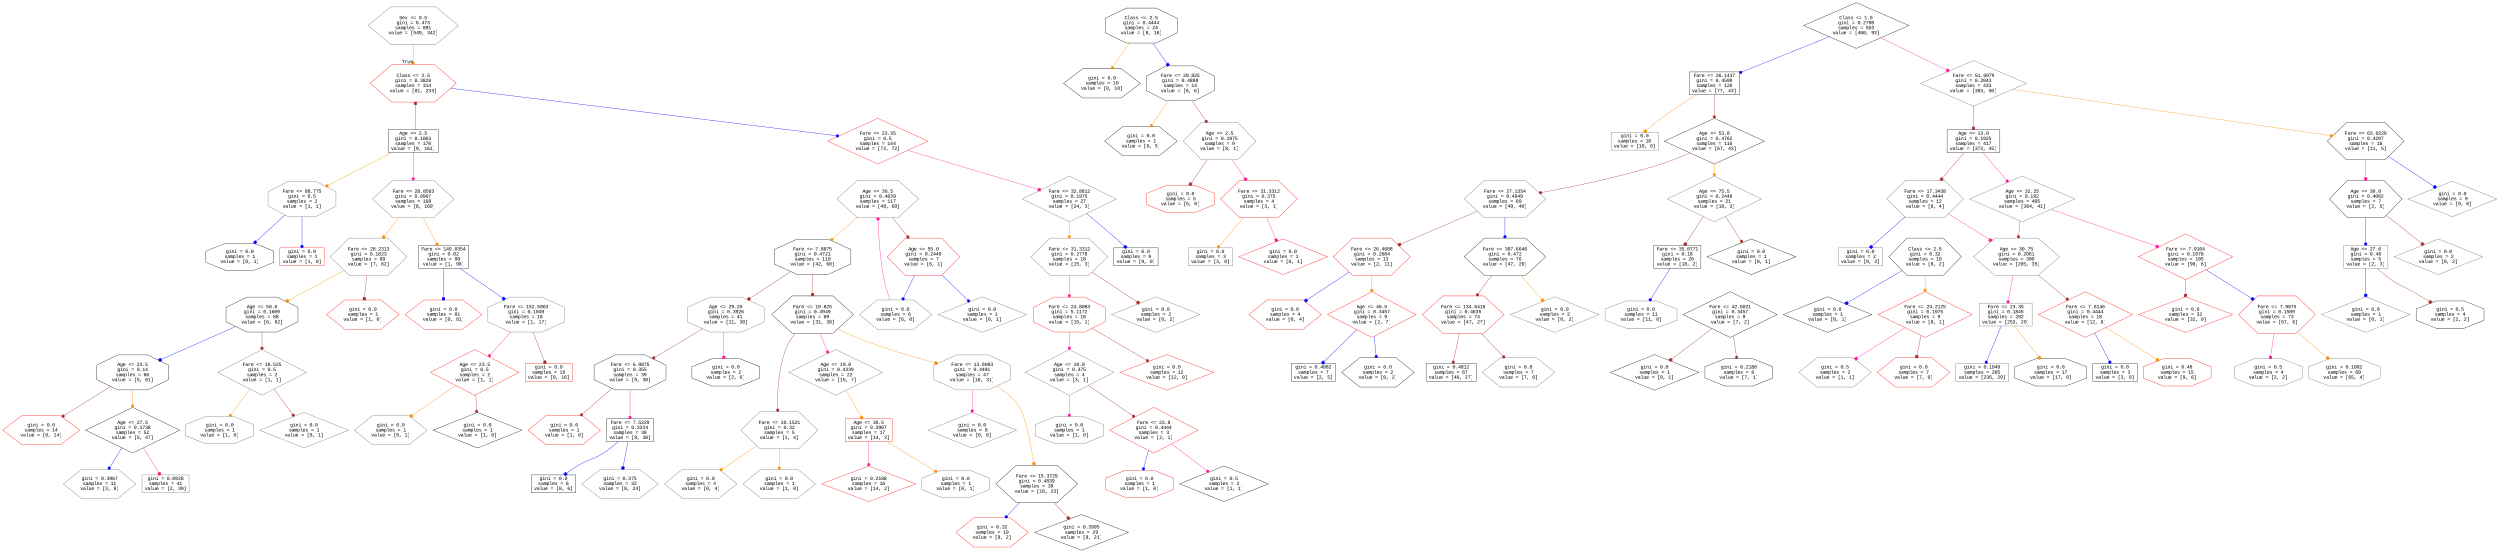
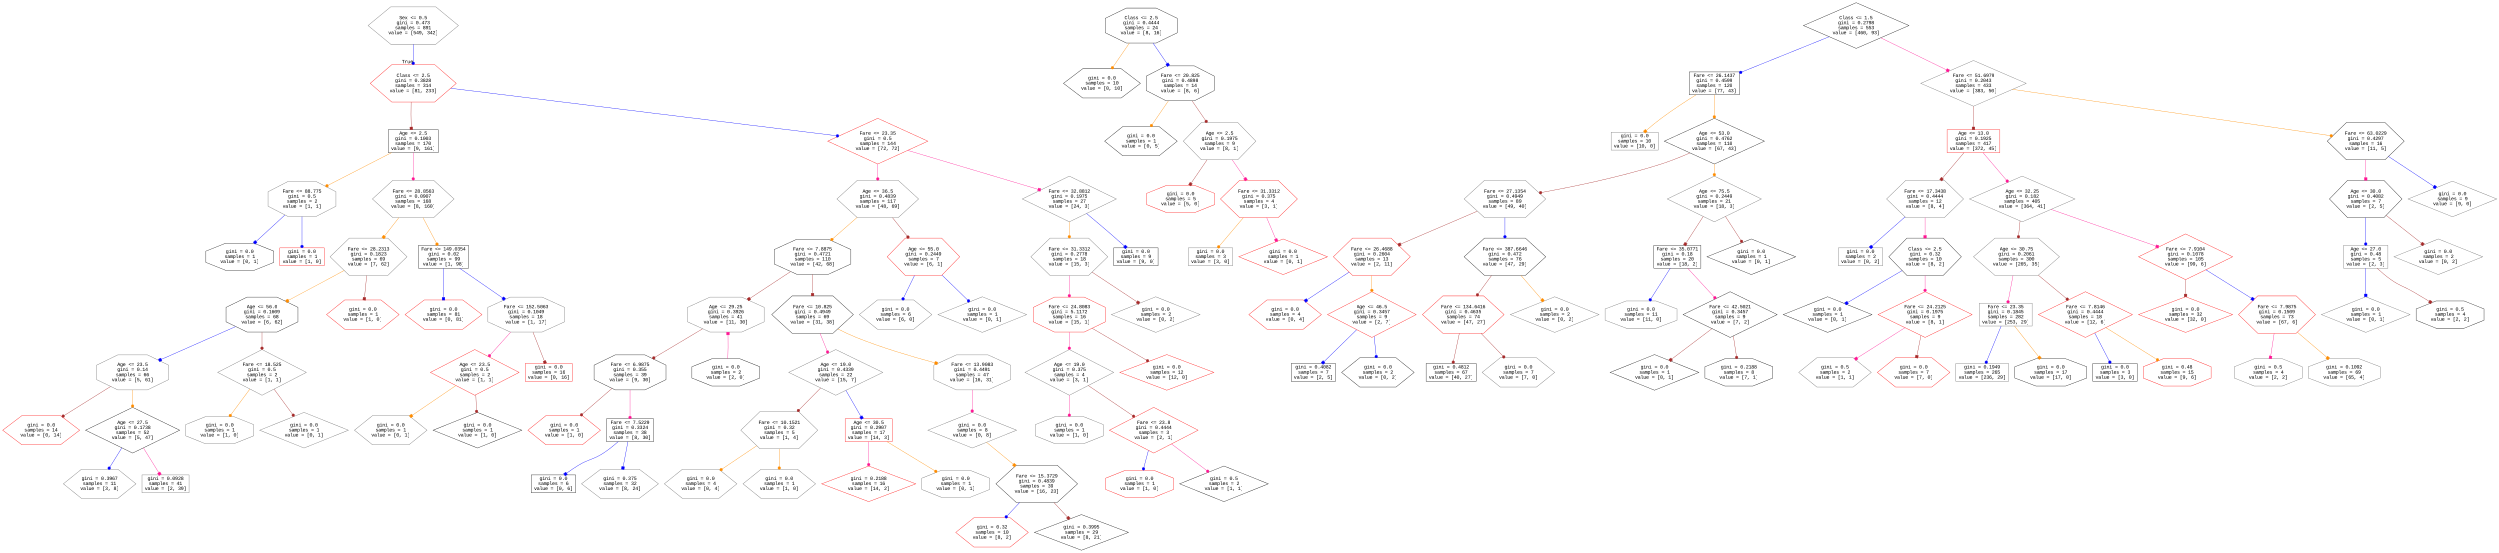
(413, 53) -> (413, 53)
(1714, 105) -> (1714, 105)
(415, 118) -> (411, 114)
(1973, 141) -> (1973, 141)
(1968, 226) -> (1925, 226)
(881, 261) -> (878, 171)
none -> (1701, 282)
(1925, 282) -> (1925, 282)
(2131, 343) -> (2131, 343)
(724, 344) -> (728, 347)
(780, 369) -> (810, 399)
(133, 372) -> (133, 372)
(853, 403) -> (853, 403)
(1024, 419) -> (1000, 453)
